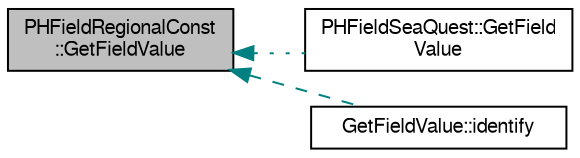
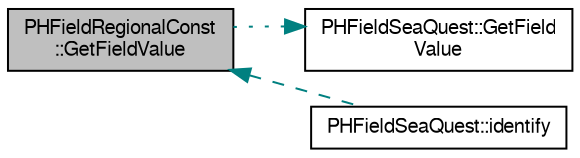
(279, 53) -> (259, 27)
(439, 128) -> (439, 128)
